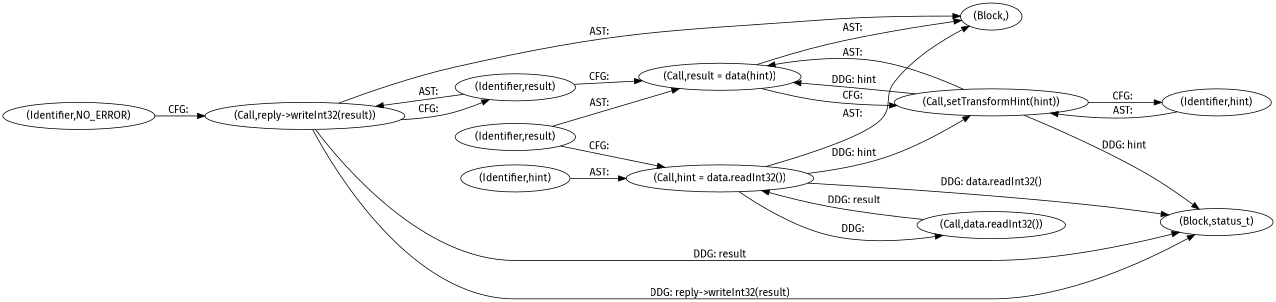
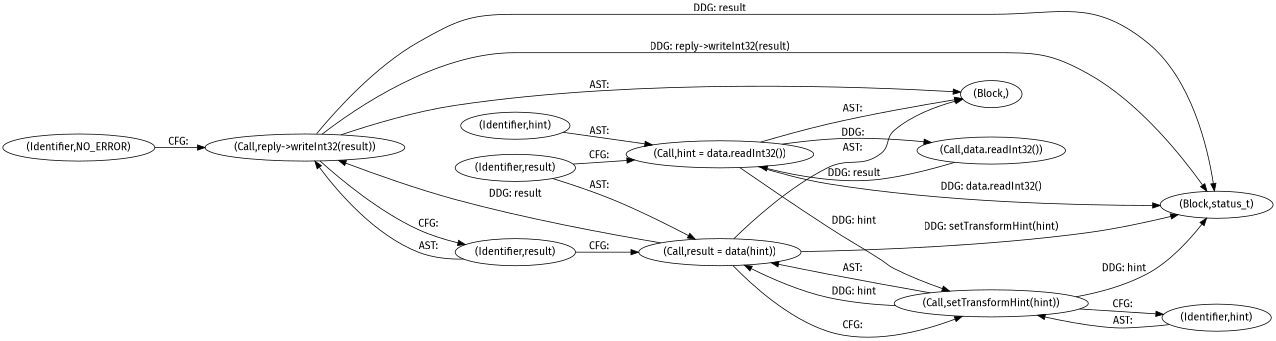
none -> (501, 211)
none -> (987, 243)
